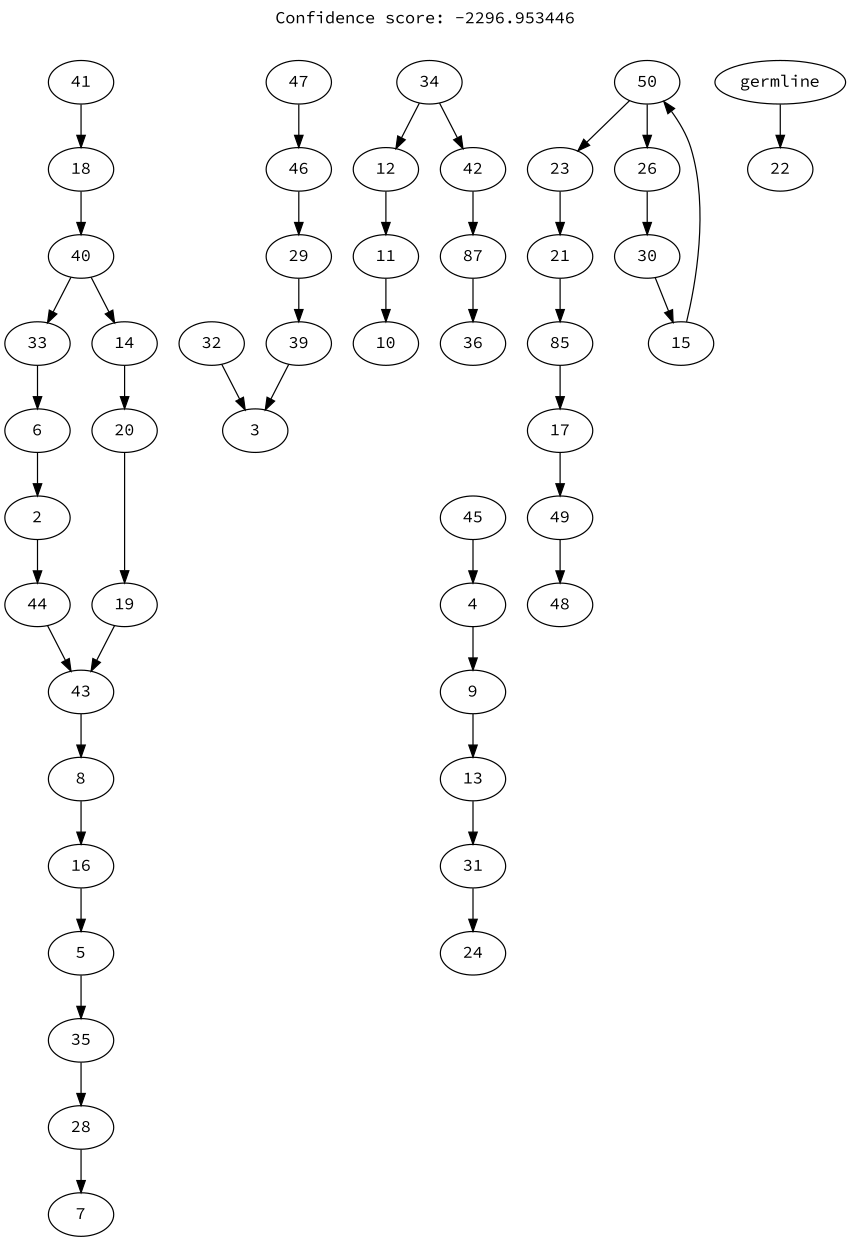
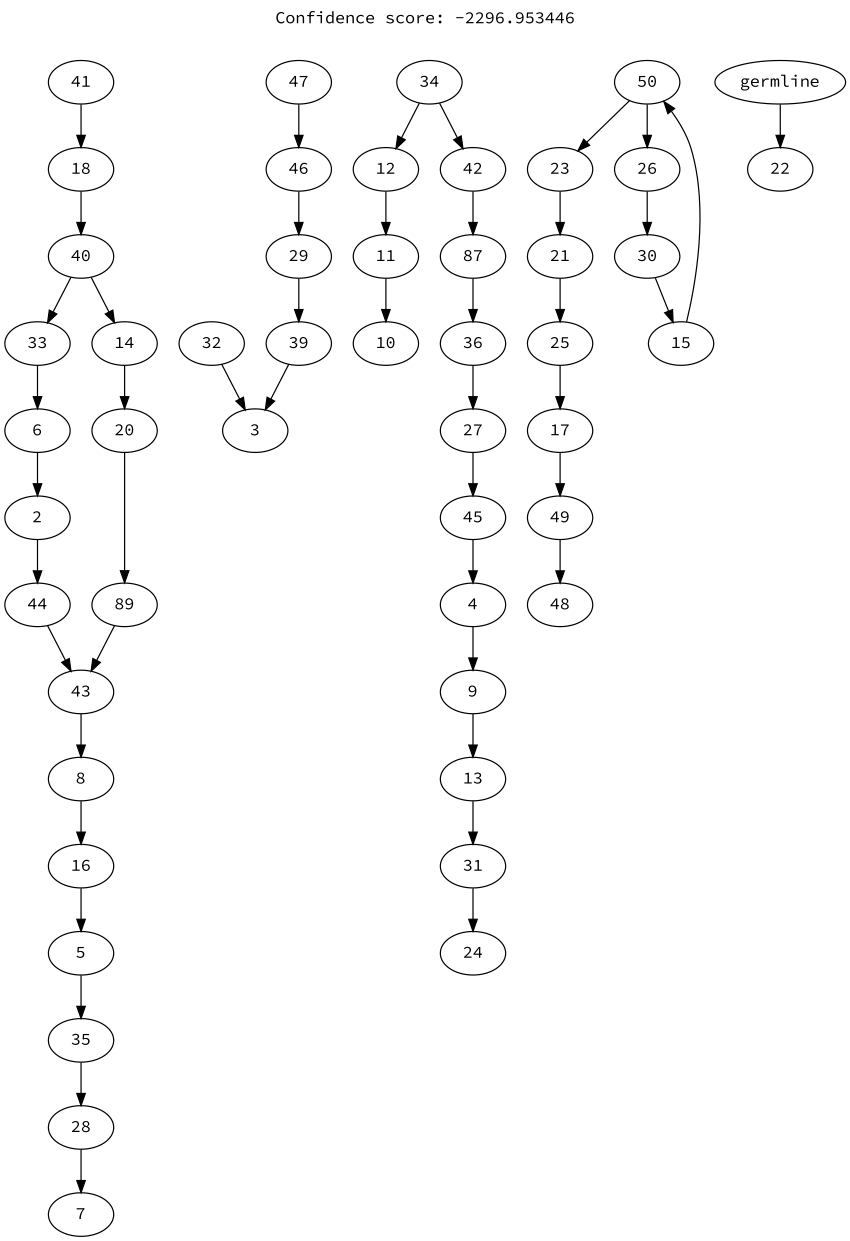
(560, 344) -> (560, 344)
none -> (473, 431)
(125, 605) -> (125, 605)
